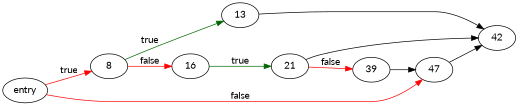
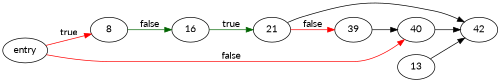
(171, 41) -> none
(146, 66) -> (146, 30)
(434, 70) -> (416, 30)
